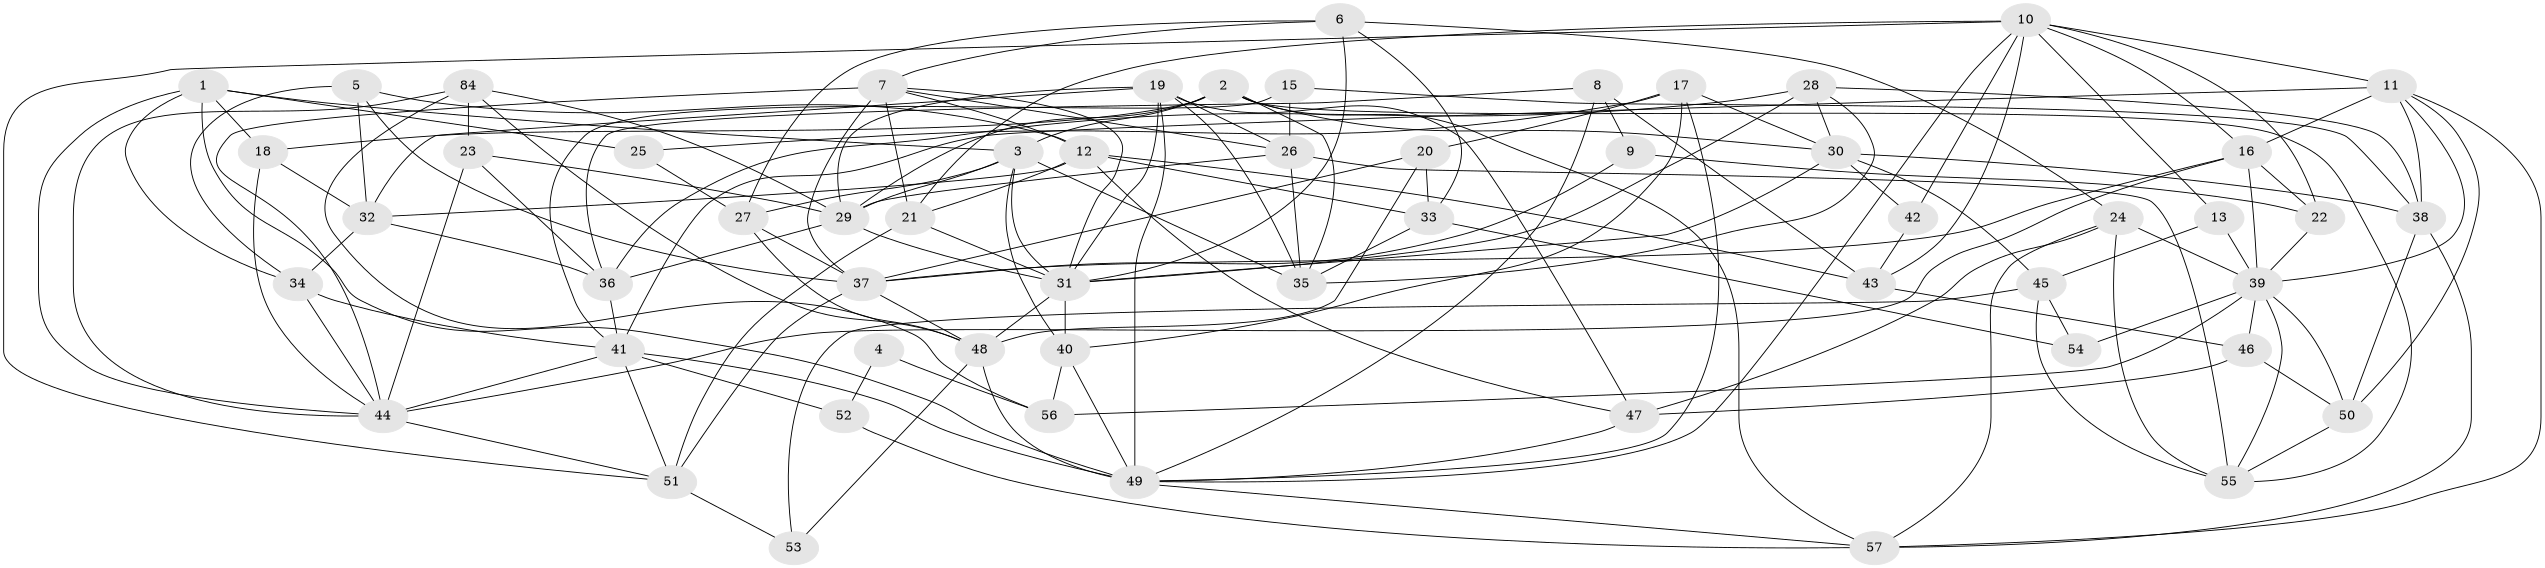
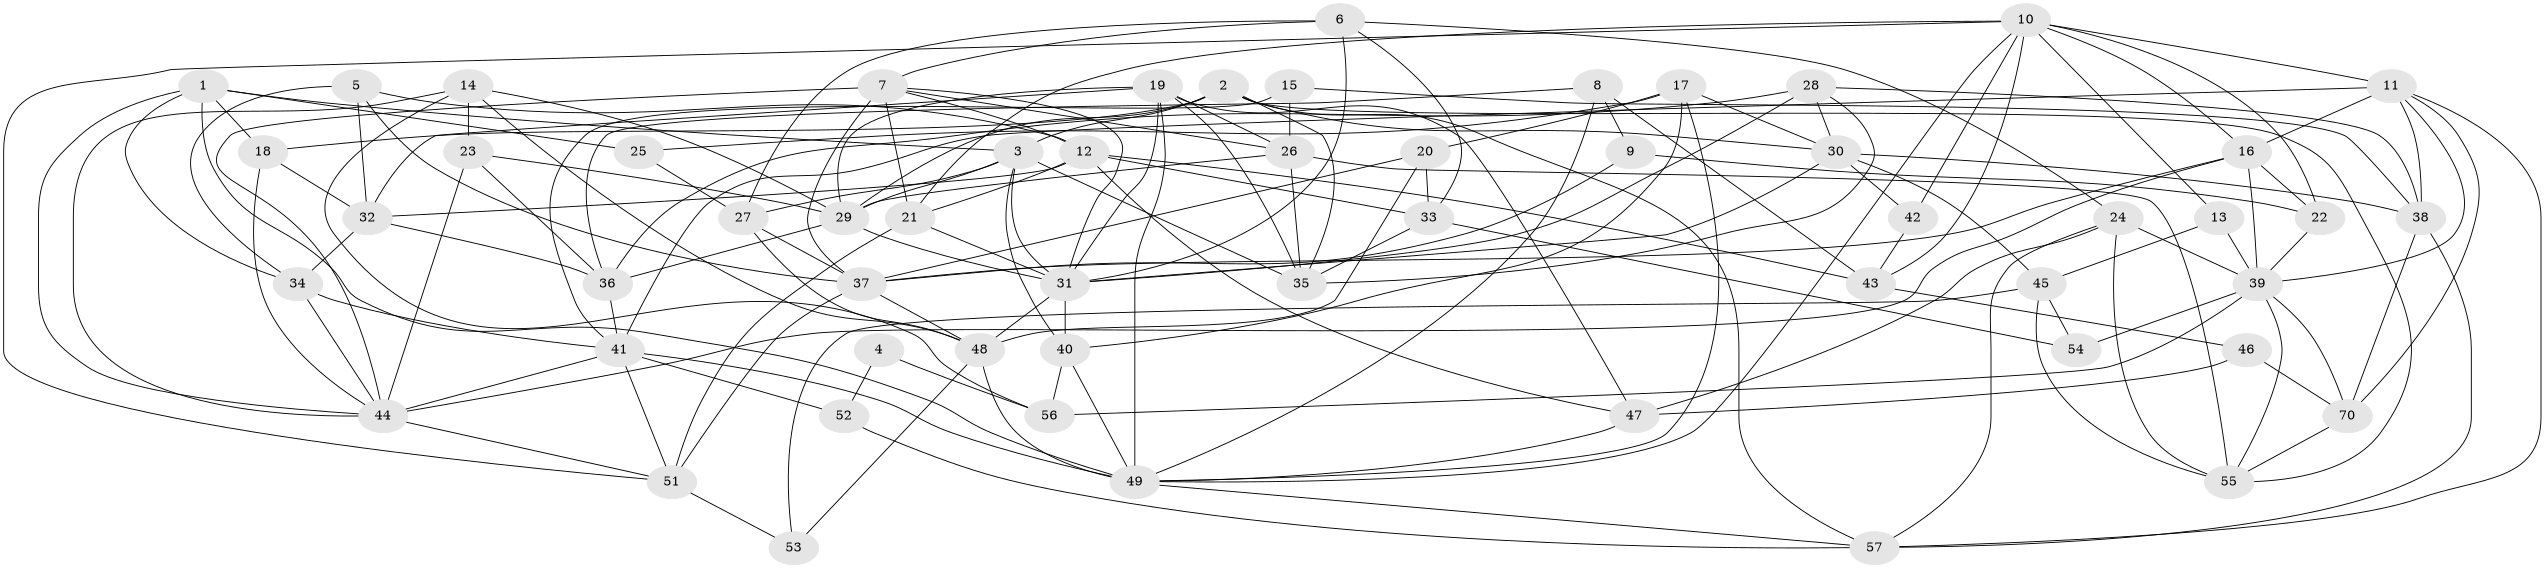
(468, 86) -> (468, 86)
(2252, 317) -> none
(2348, 416) -> (2348, 416)
